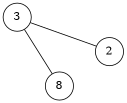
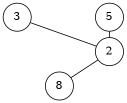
none -> (109, 17)
(38, 52) -> (84, 69)
